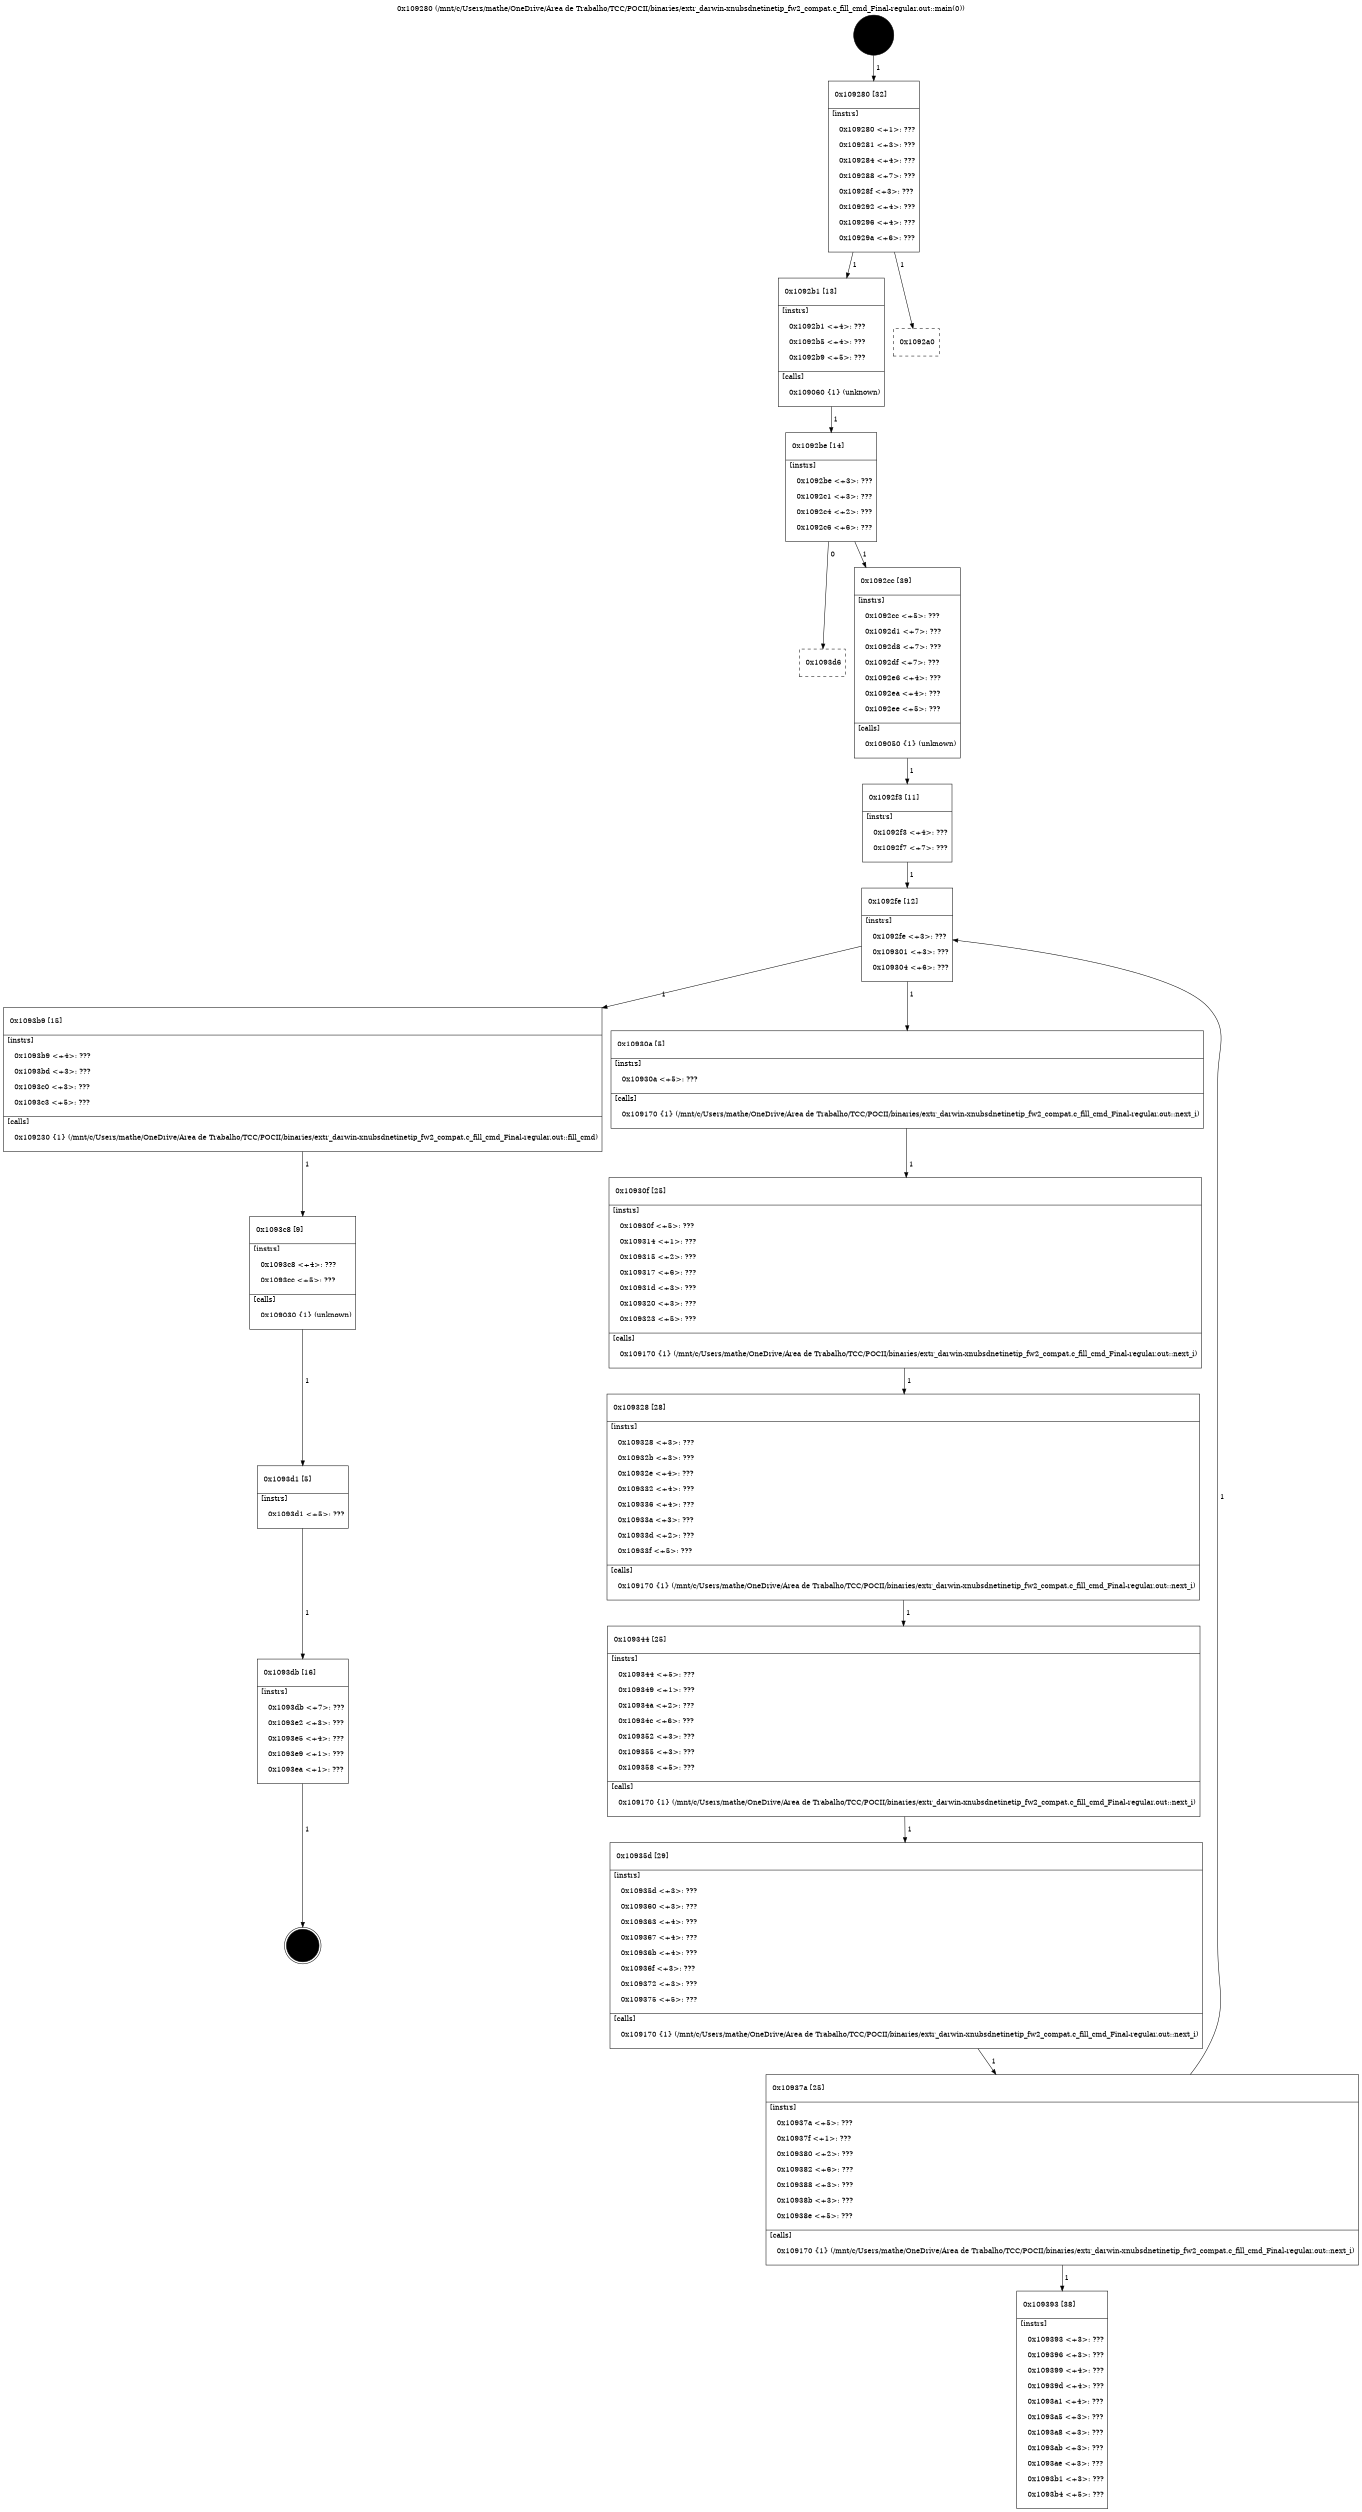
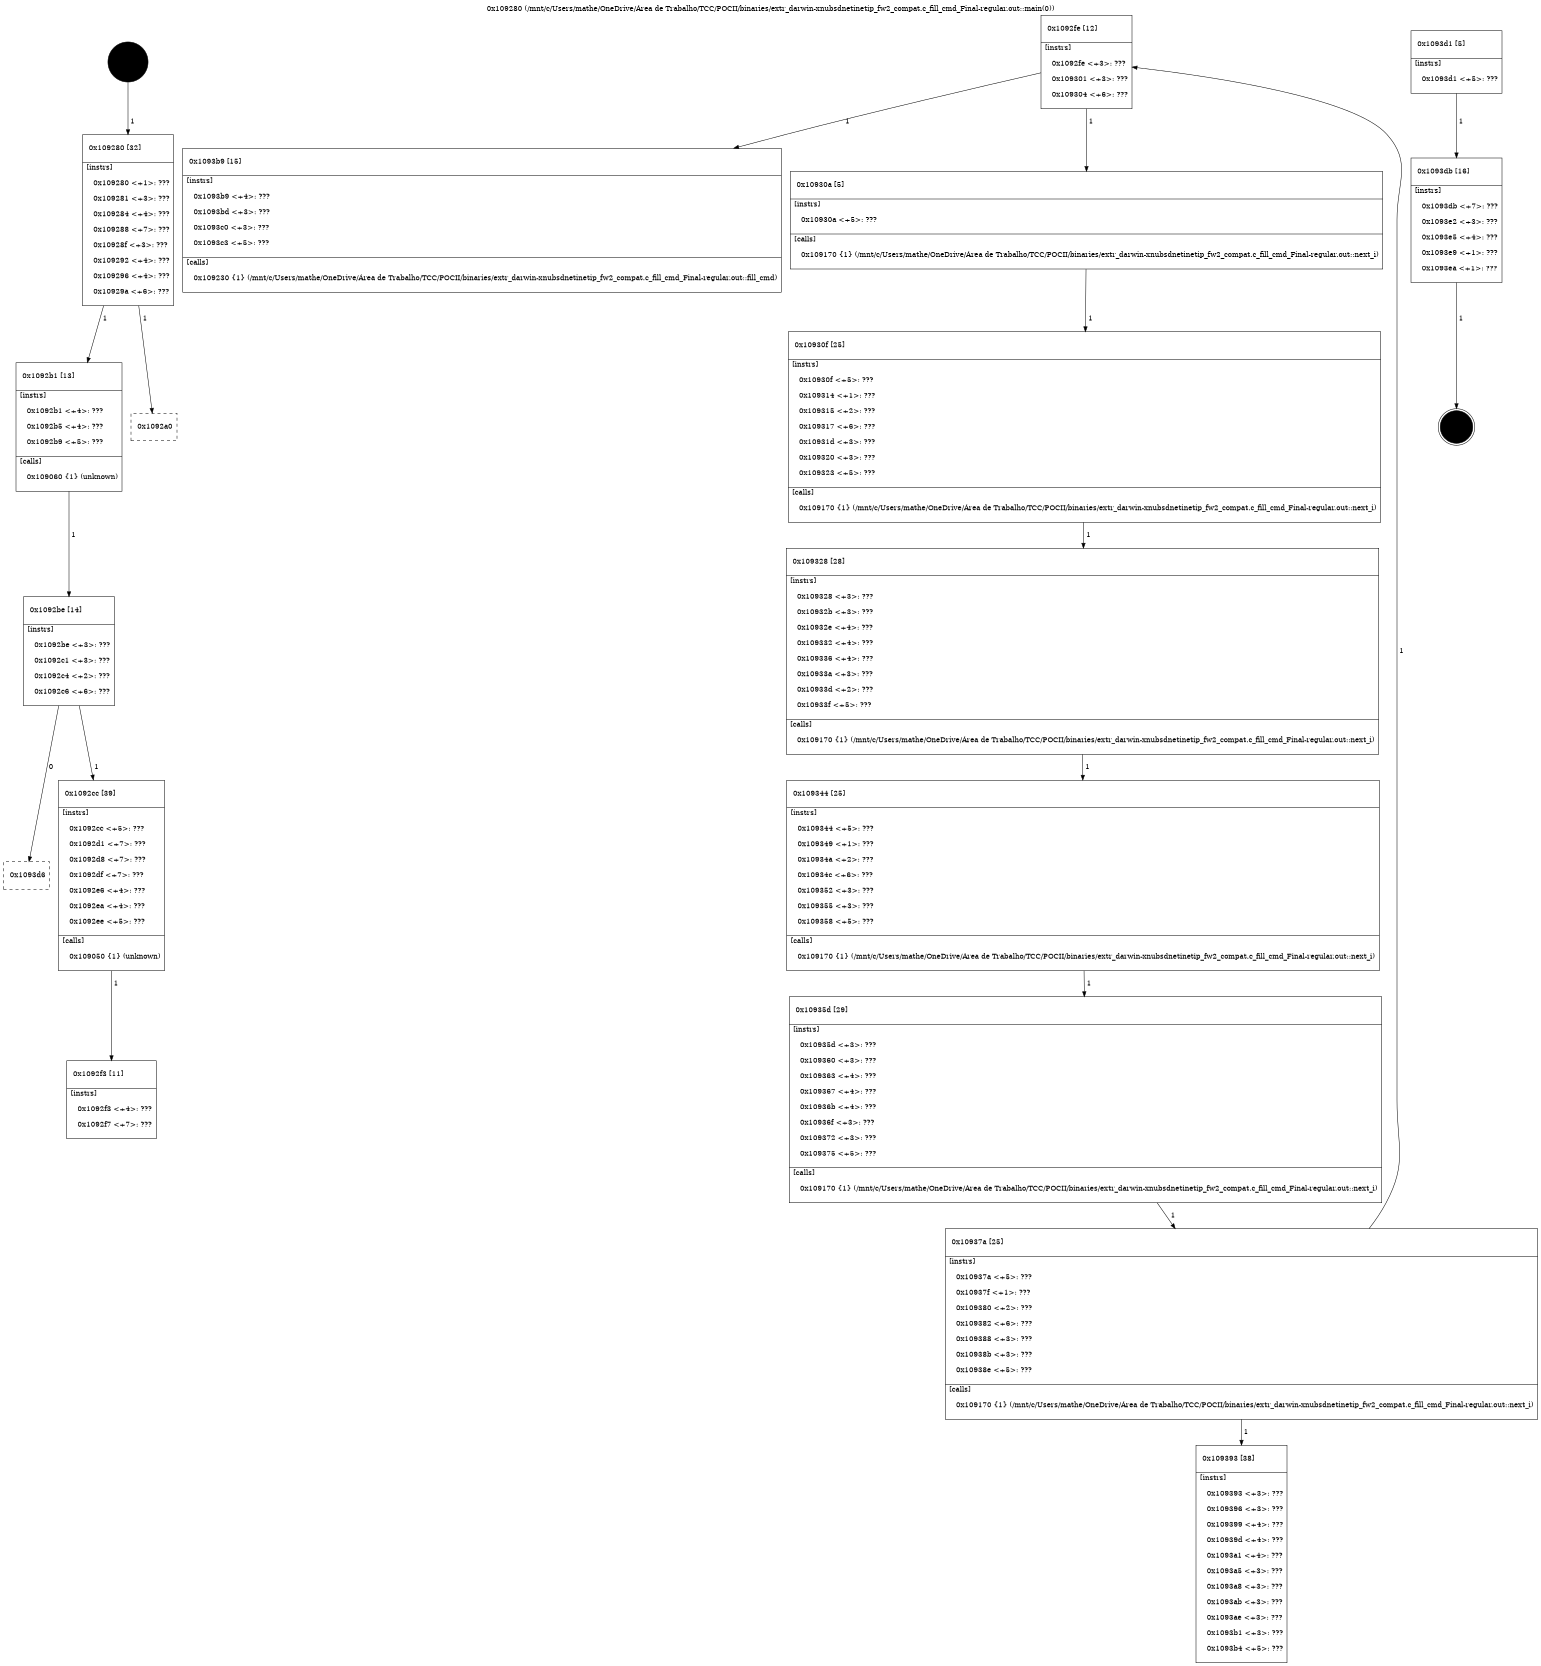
(907, 872) -> none
(303, 1273) -> none
